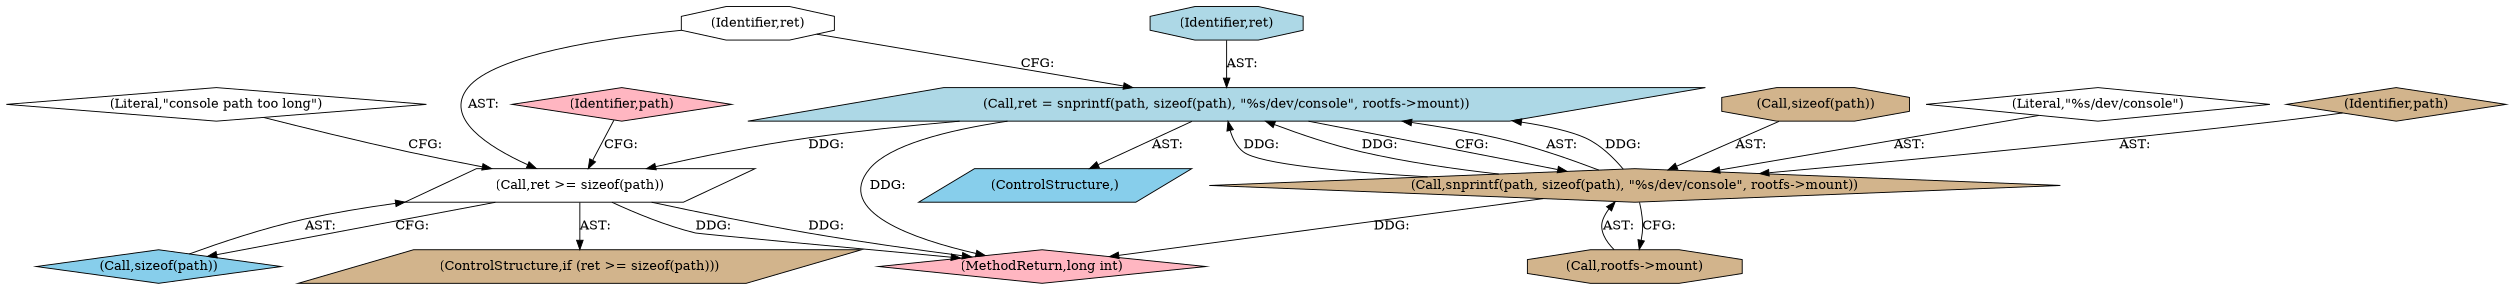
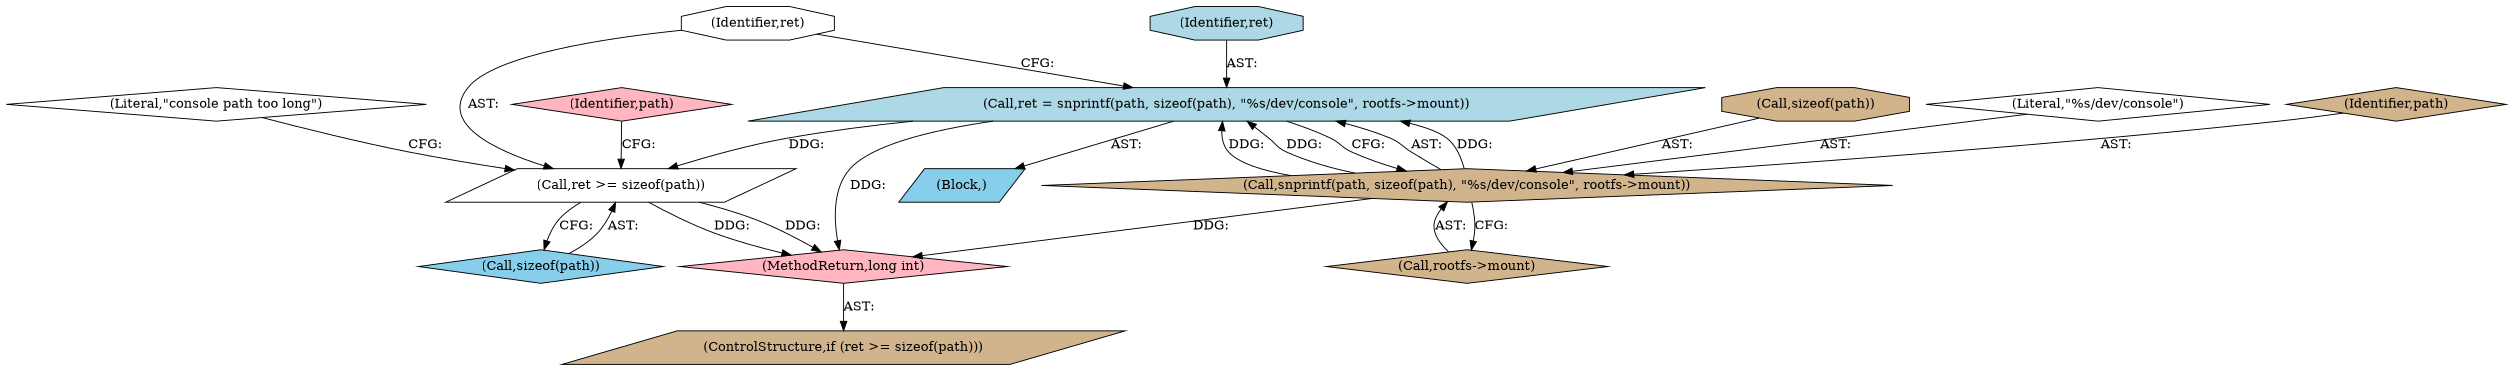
(1055, 185) -> (962, 185)
(580, 221) -> (844, 302)
(1635, 267) -> (1467, 267)
